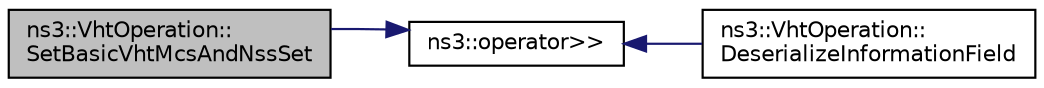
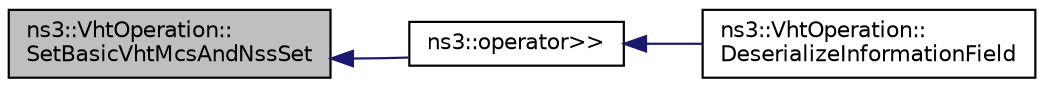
(359, 29) -> (381, 58)
